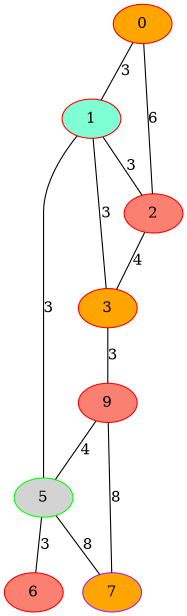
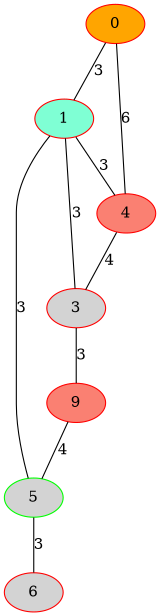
(154, 213) -> (126, 213)
(108, 308) -> (76, 308)
(34, 592) -> (34, 592)
(112, 592) -> none
